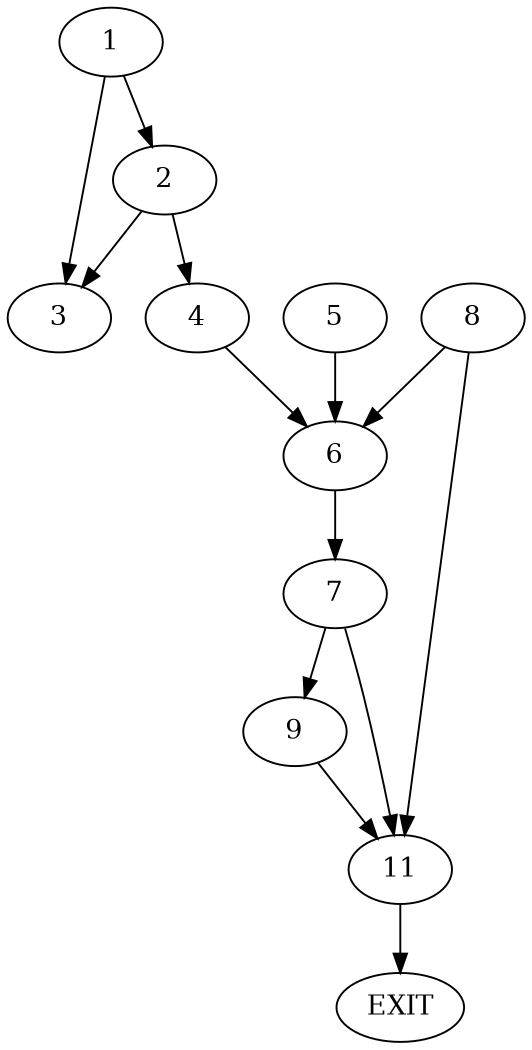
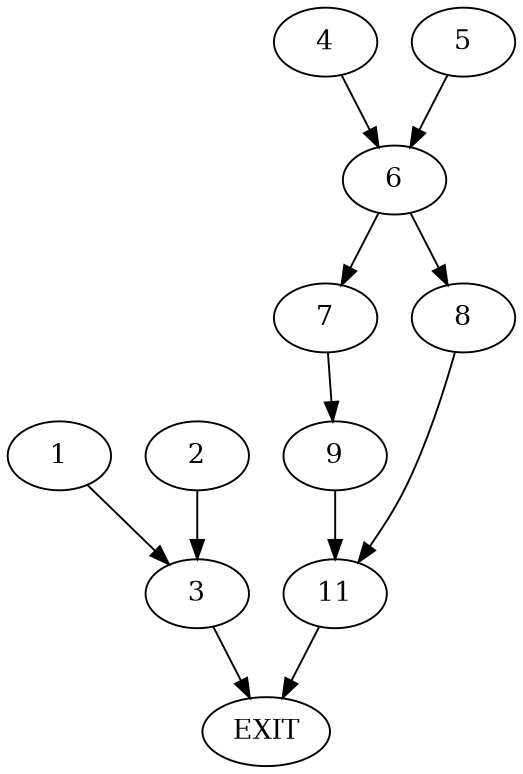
(134, 102) -> none
(179, 239) -> none
(411, 380) -> (425, 240)
none -> (227, 654)
(370, 721) -> none
